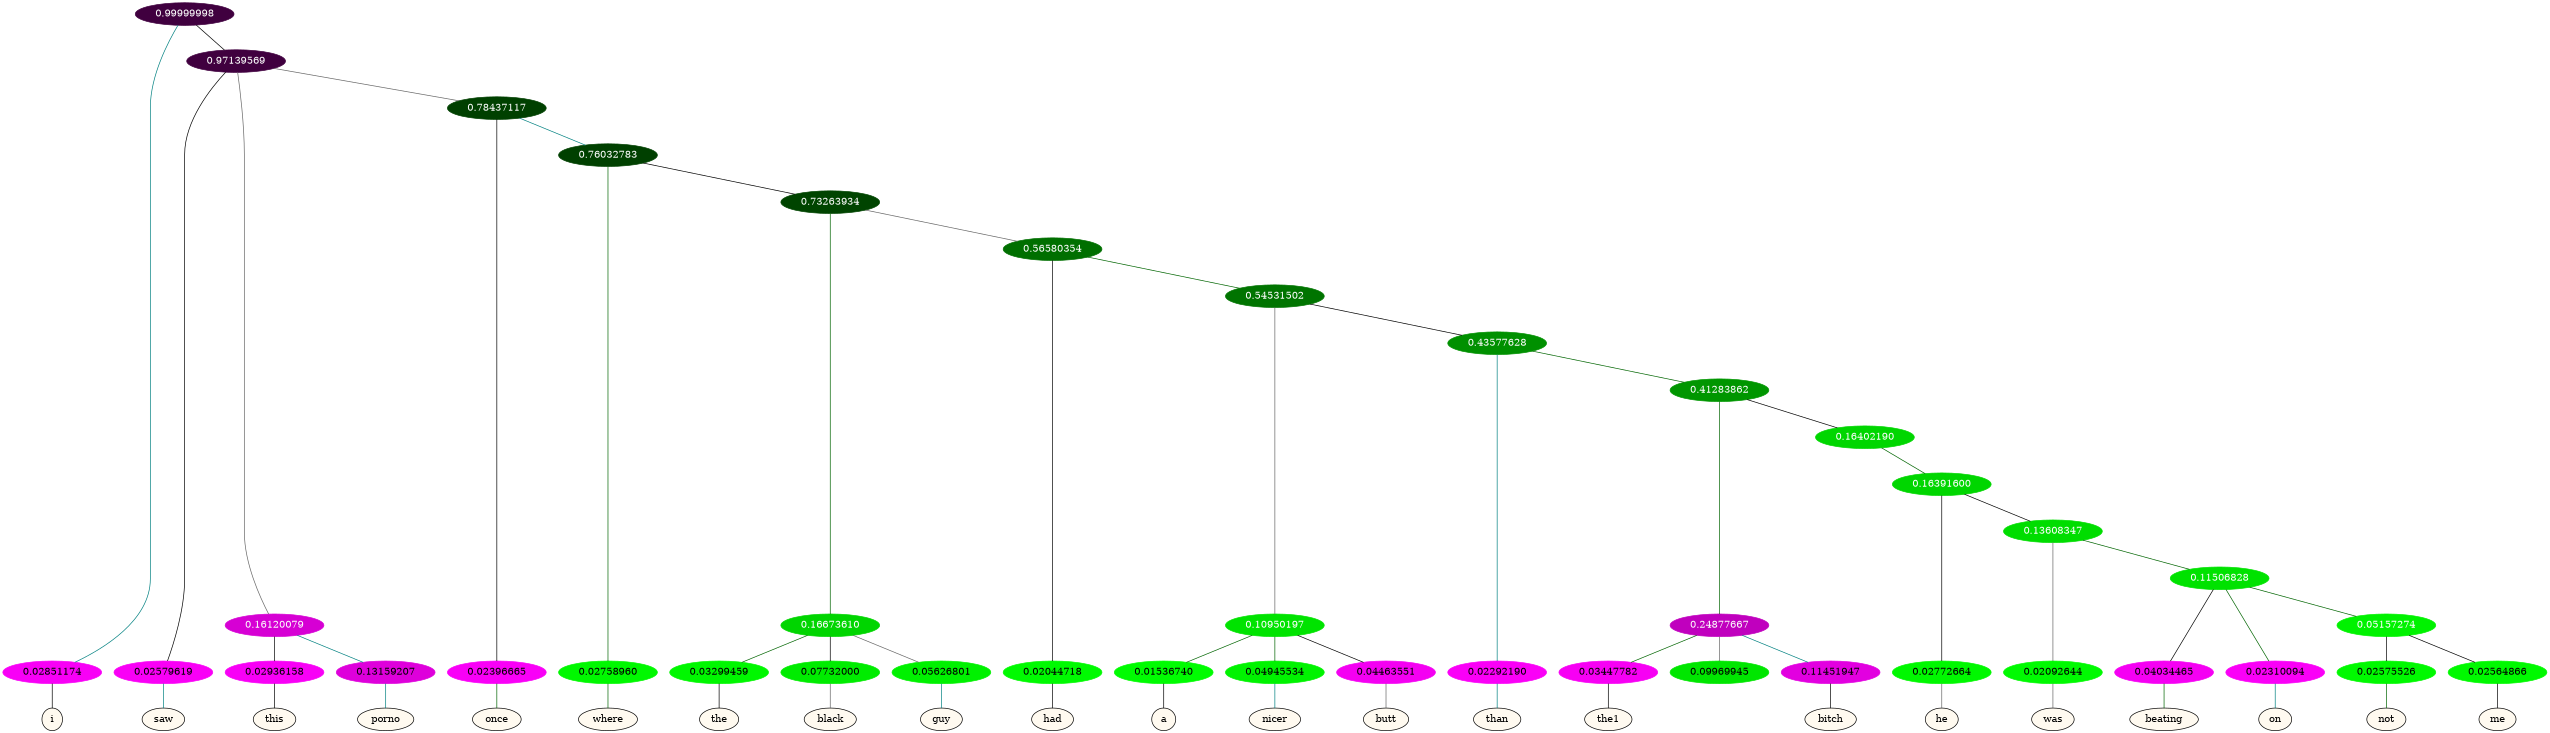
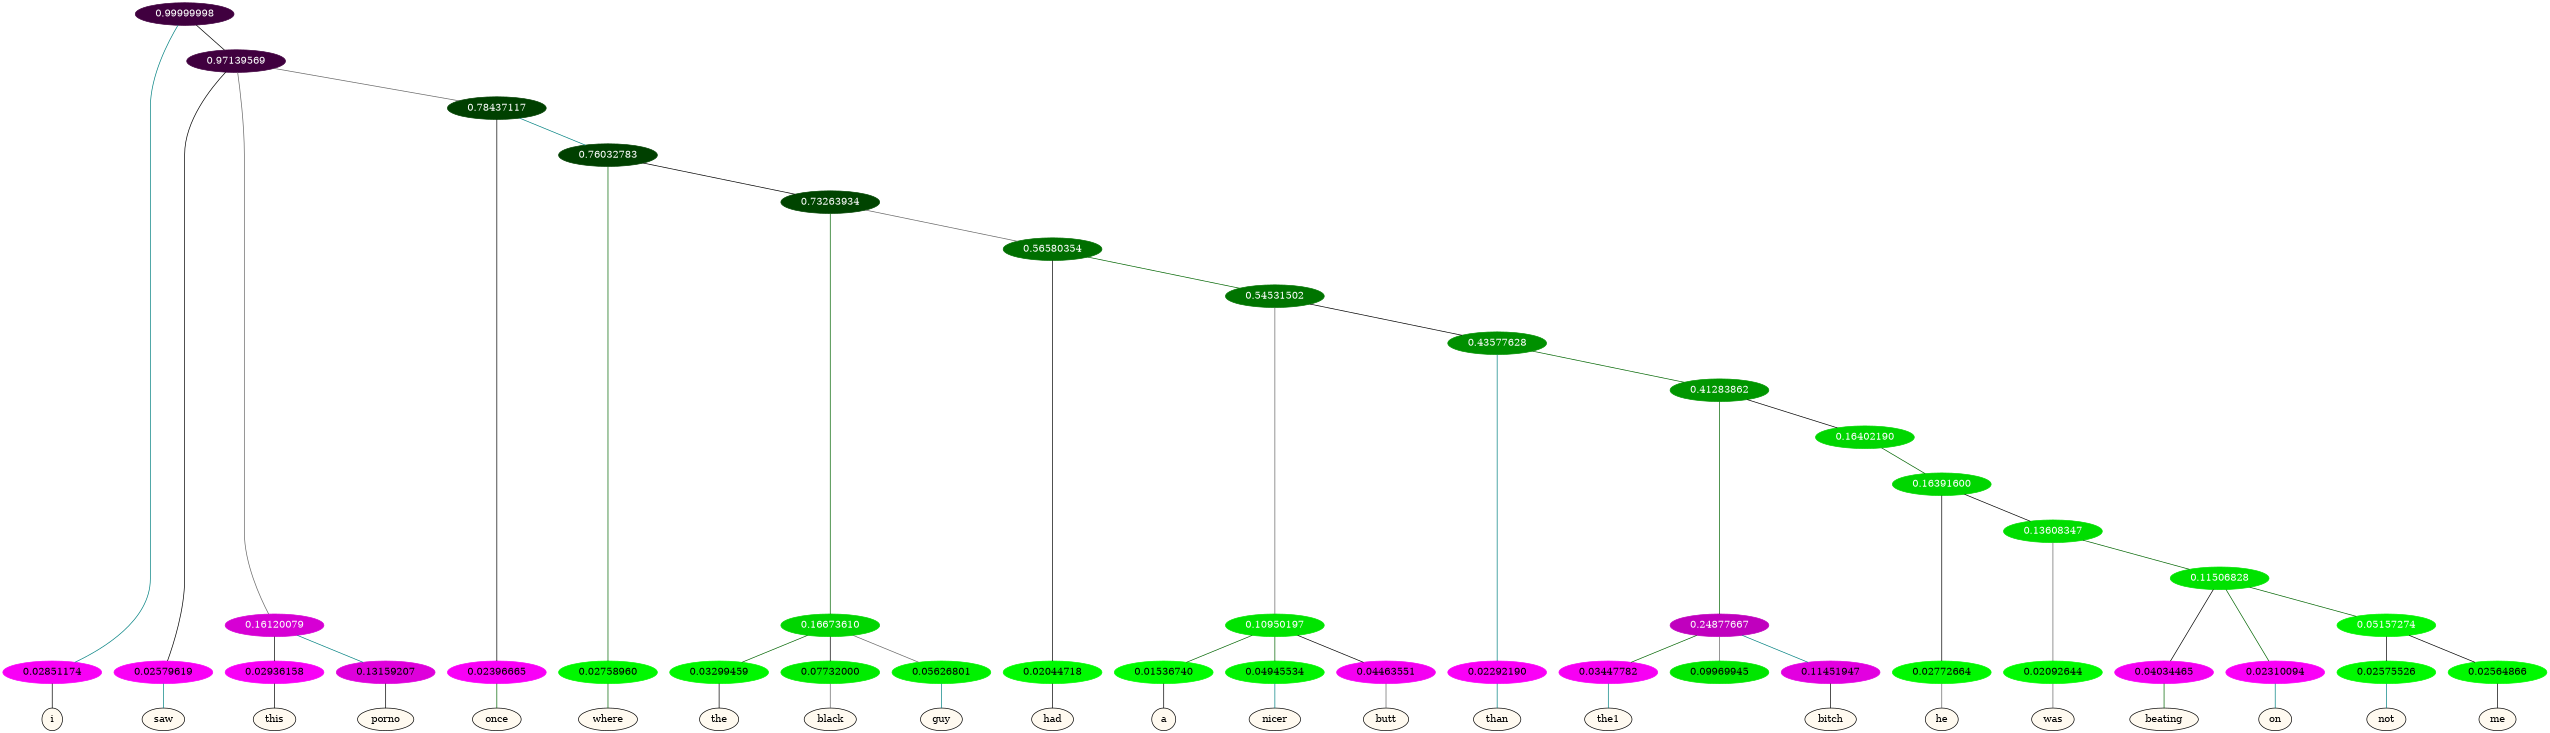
(386, 696) -> (386, 696)
(1608, 696) -> (1608, 696)
(2386, 696) -> (2386, 696)
